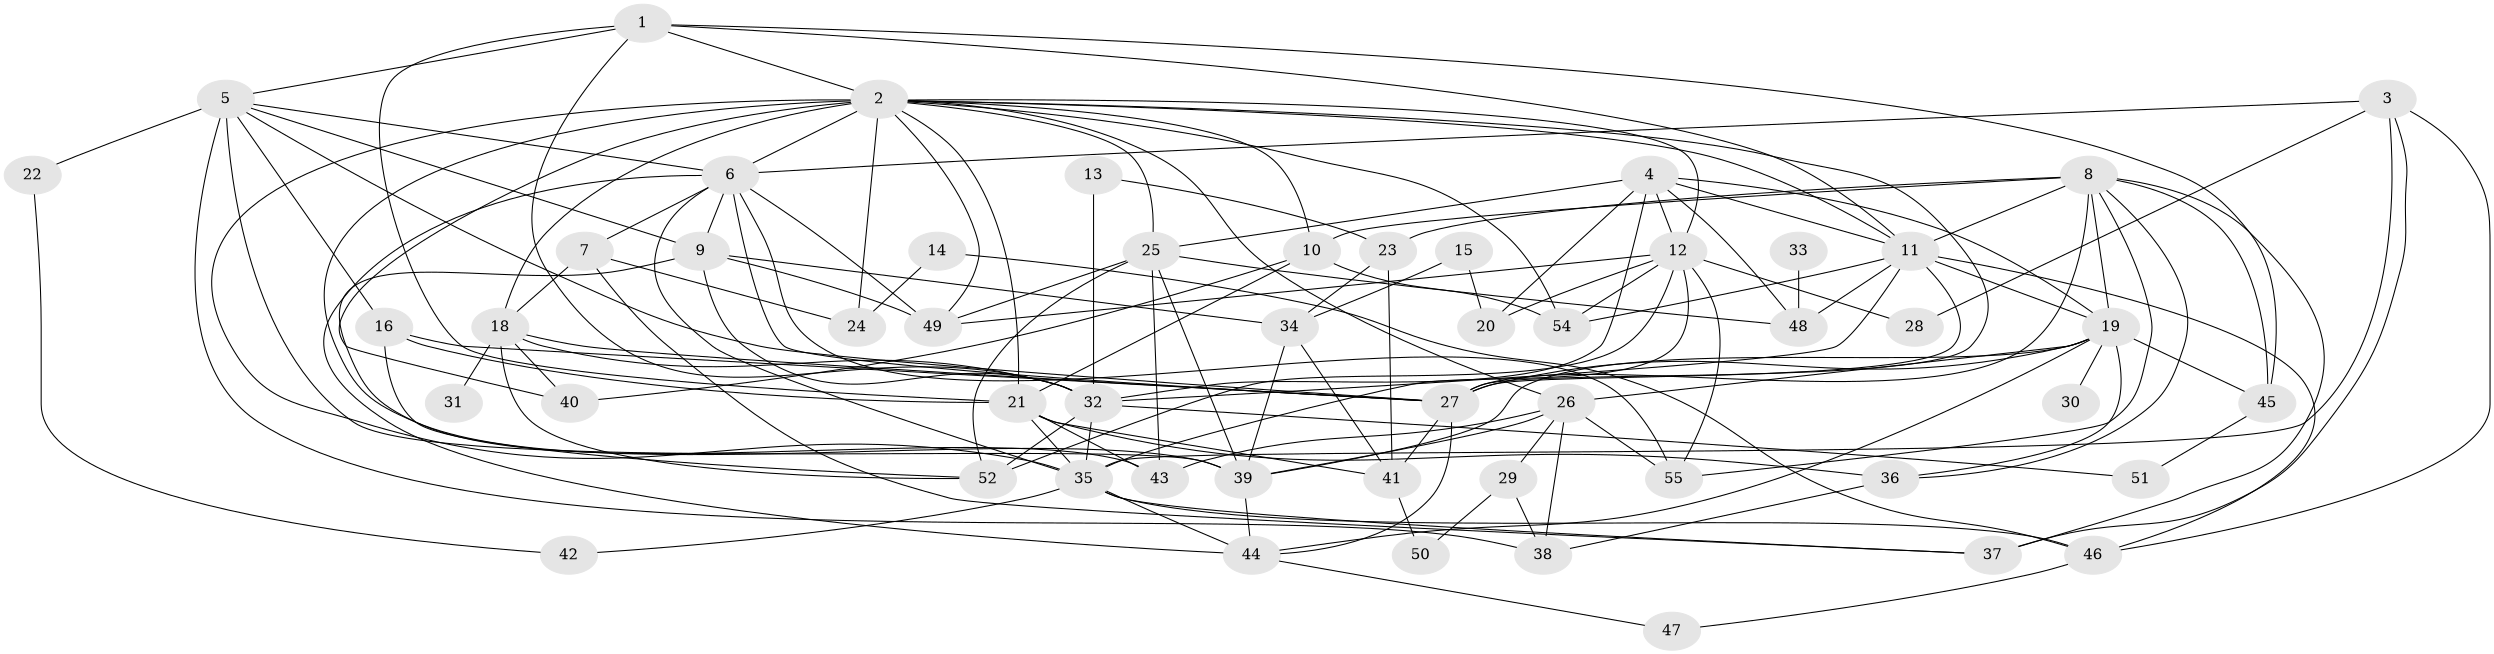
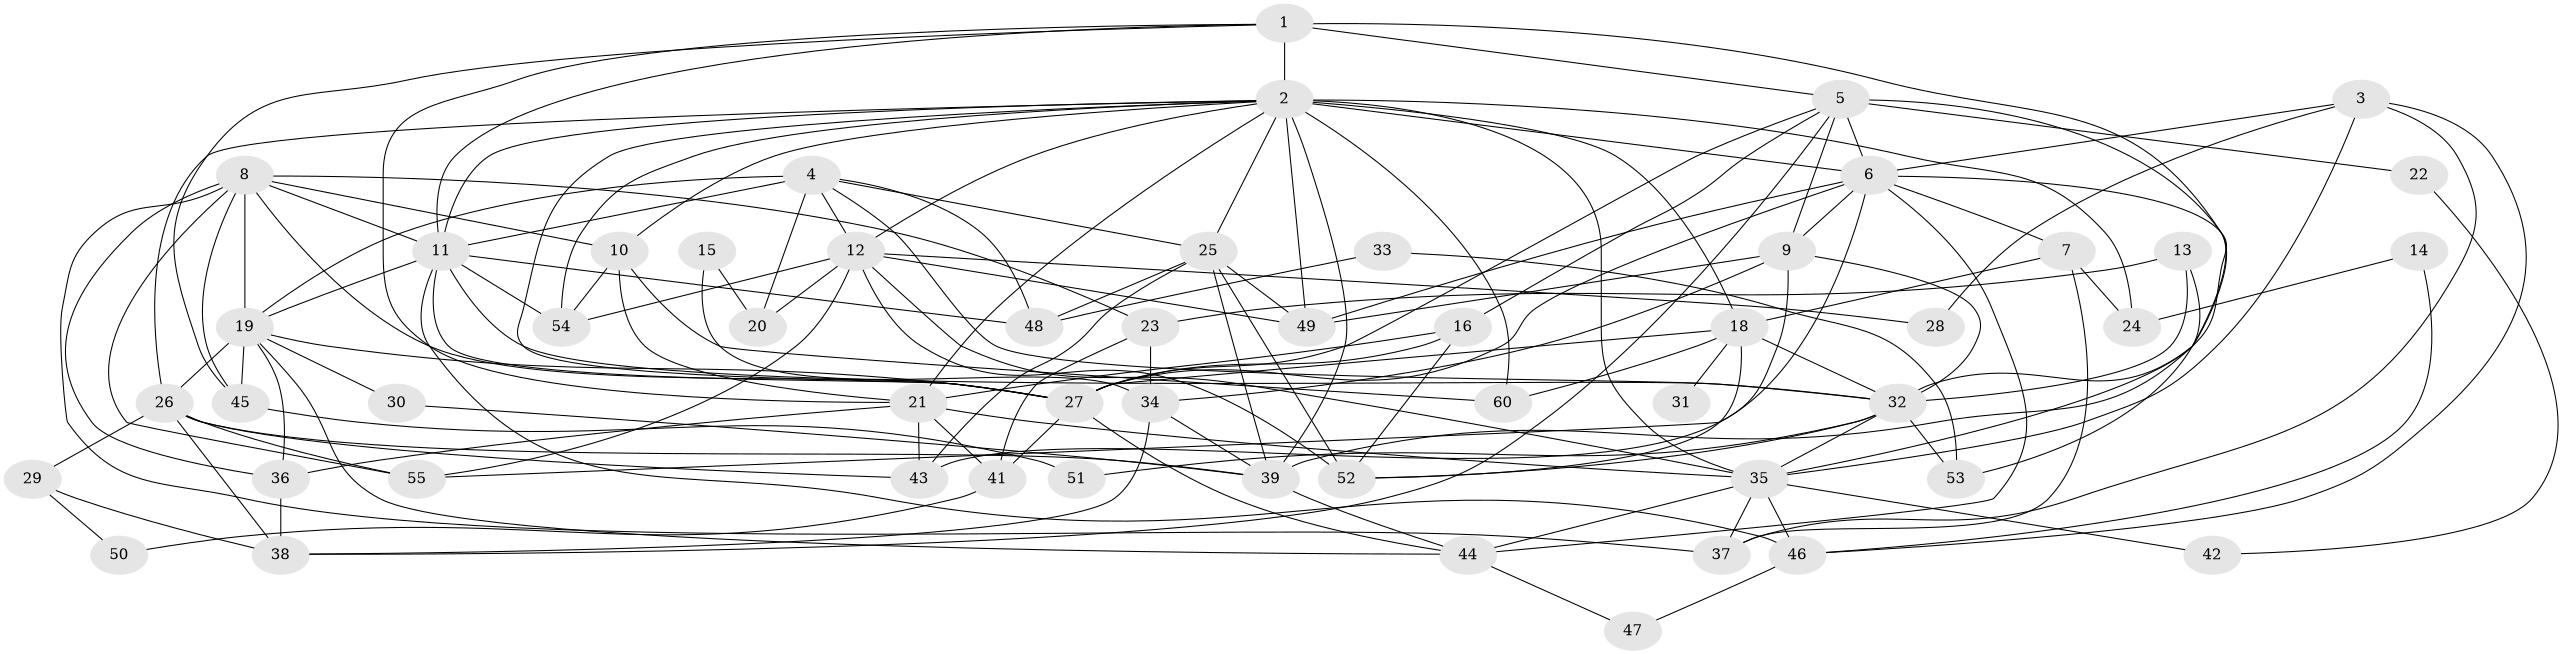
(1816, 357) -> (835, 436)
(570, 403) -> (1503, 403)
(1345, 409) -> (757, 543)
none -> (1956, 479)
